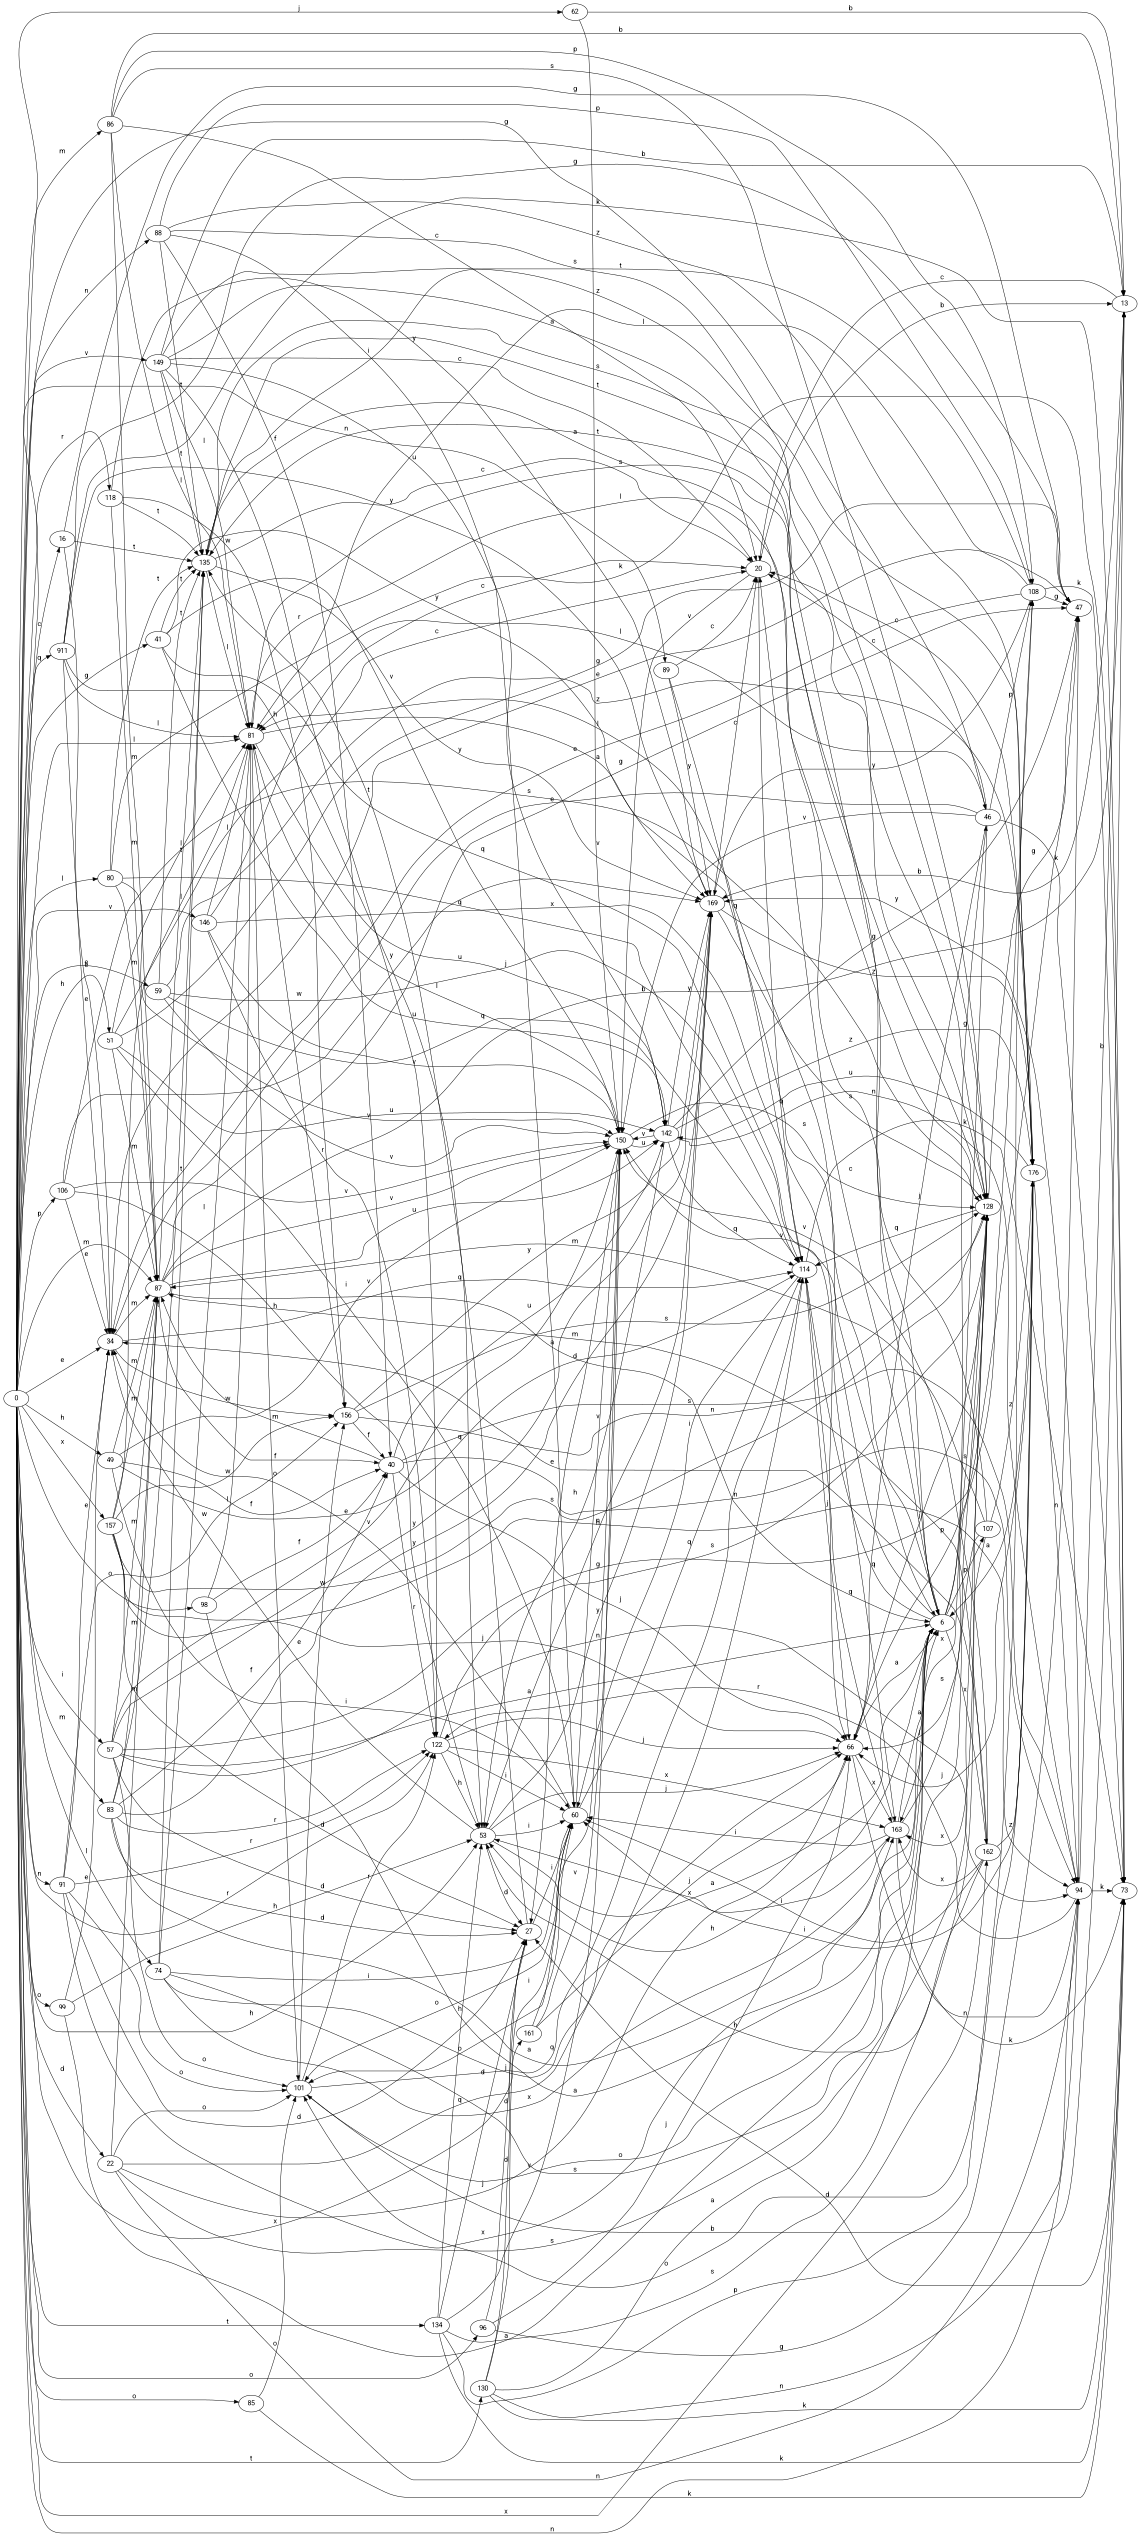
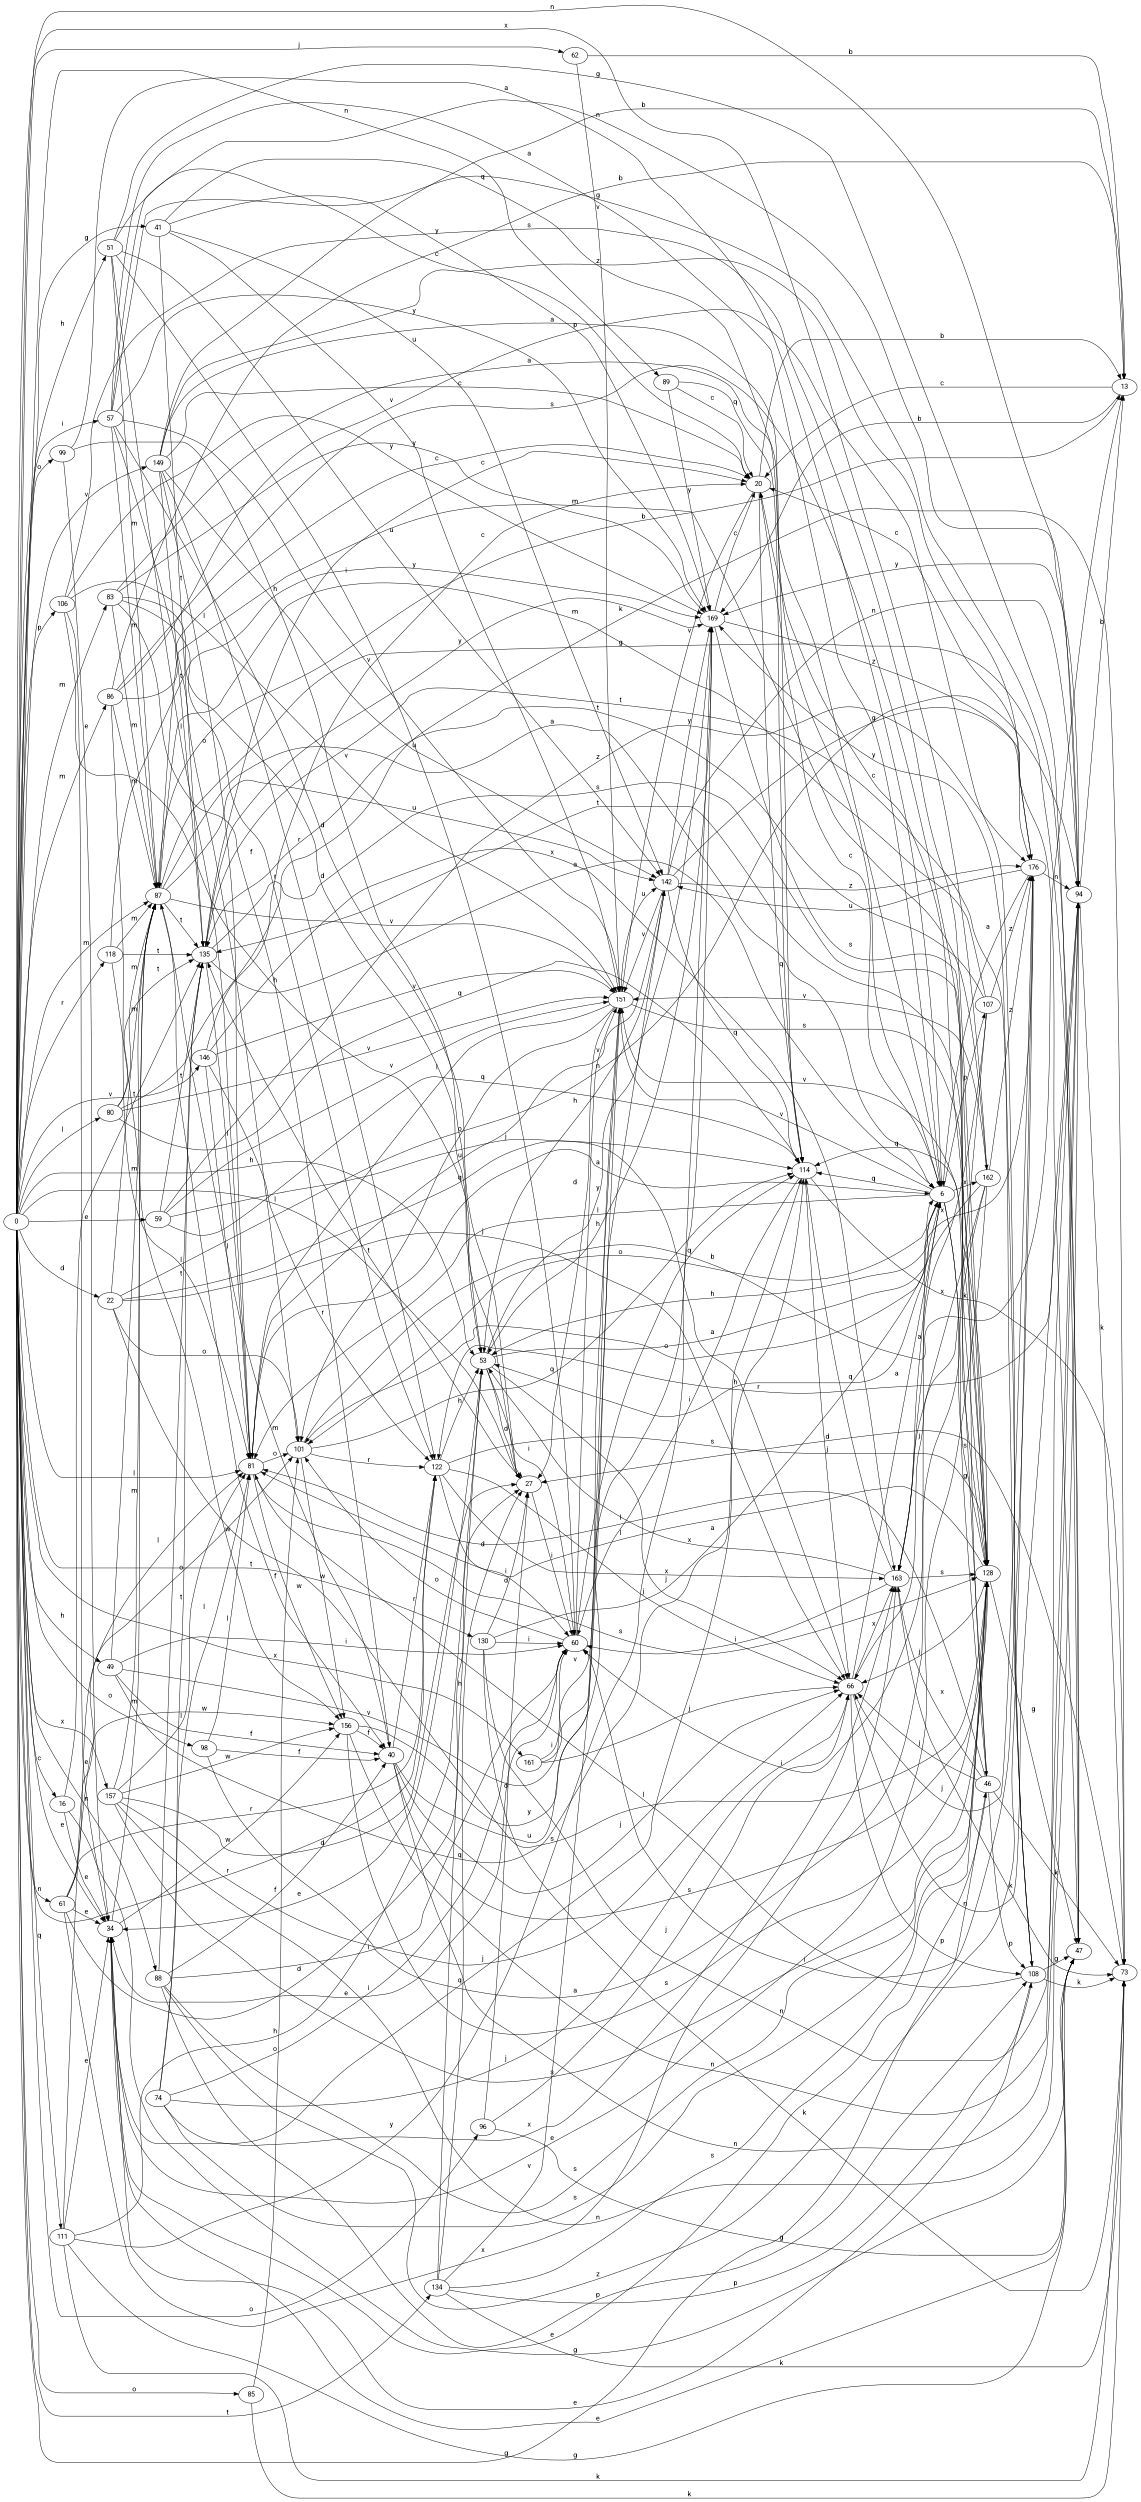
(62, 651) -> (62, 2237)
(621, 1141) -> (621, 1000)
(177, 1191) -> none
(37, 1697) -> (311, 1221)
(62, 1885) -> (62, 1904)
